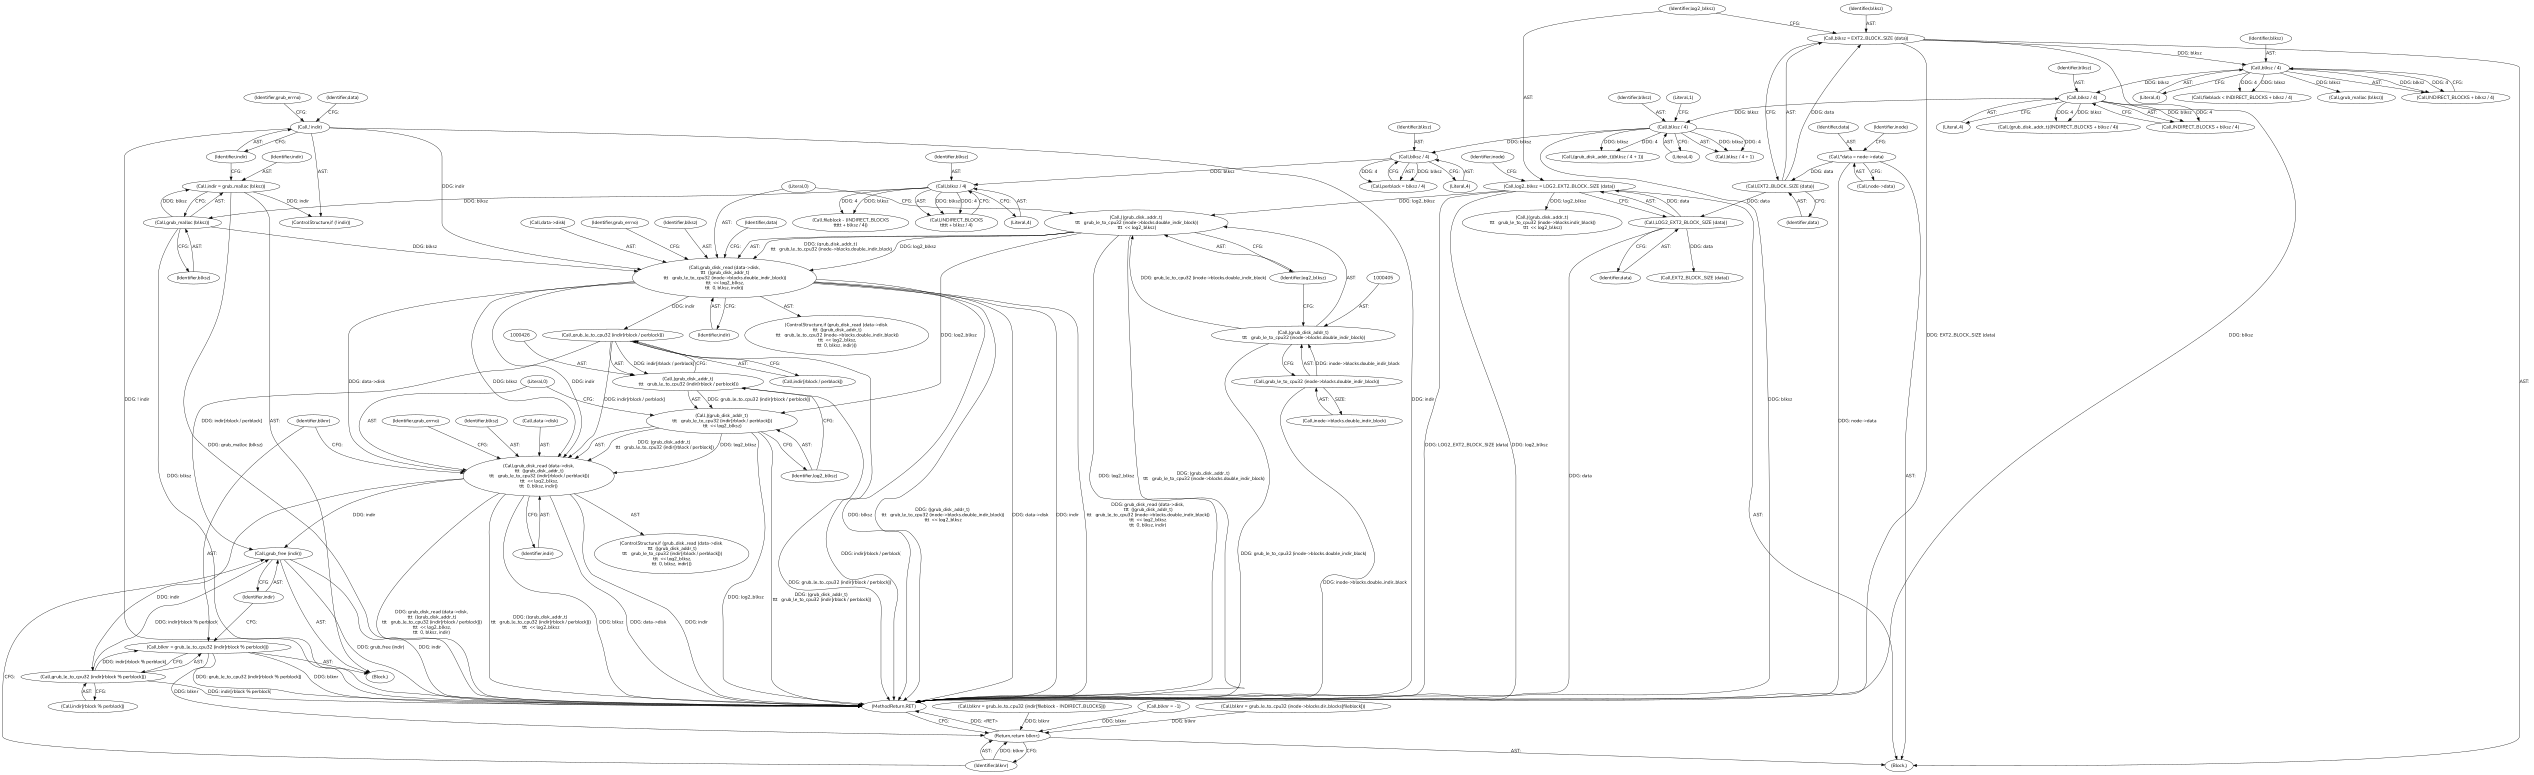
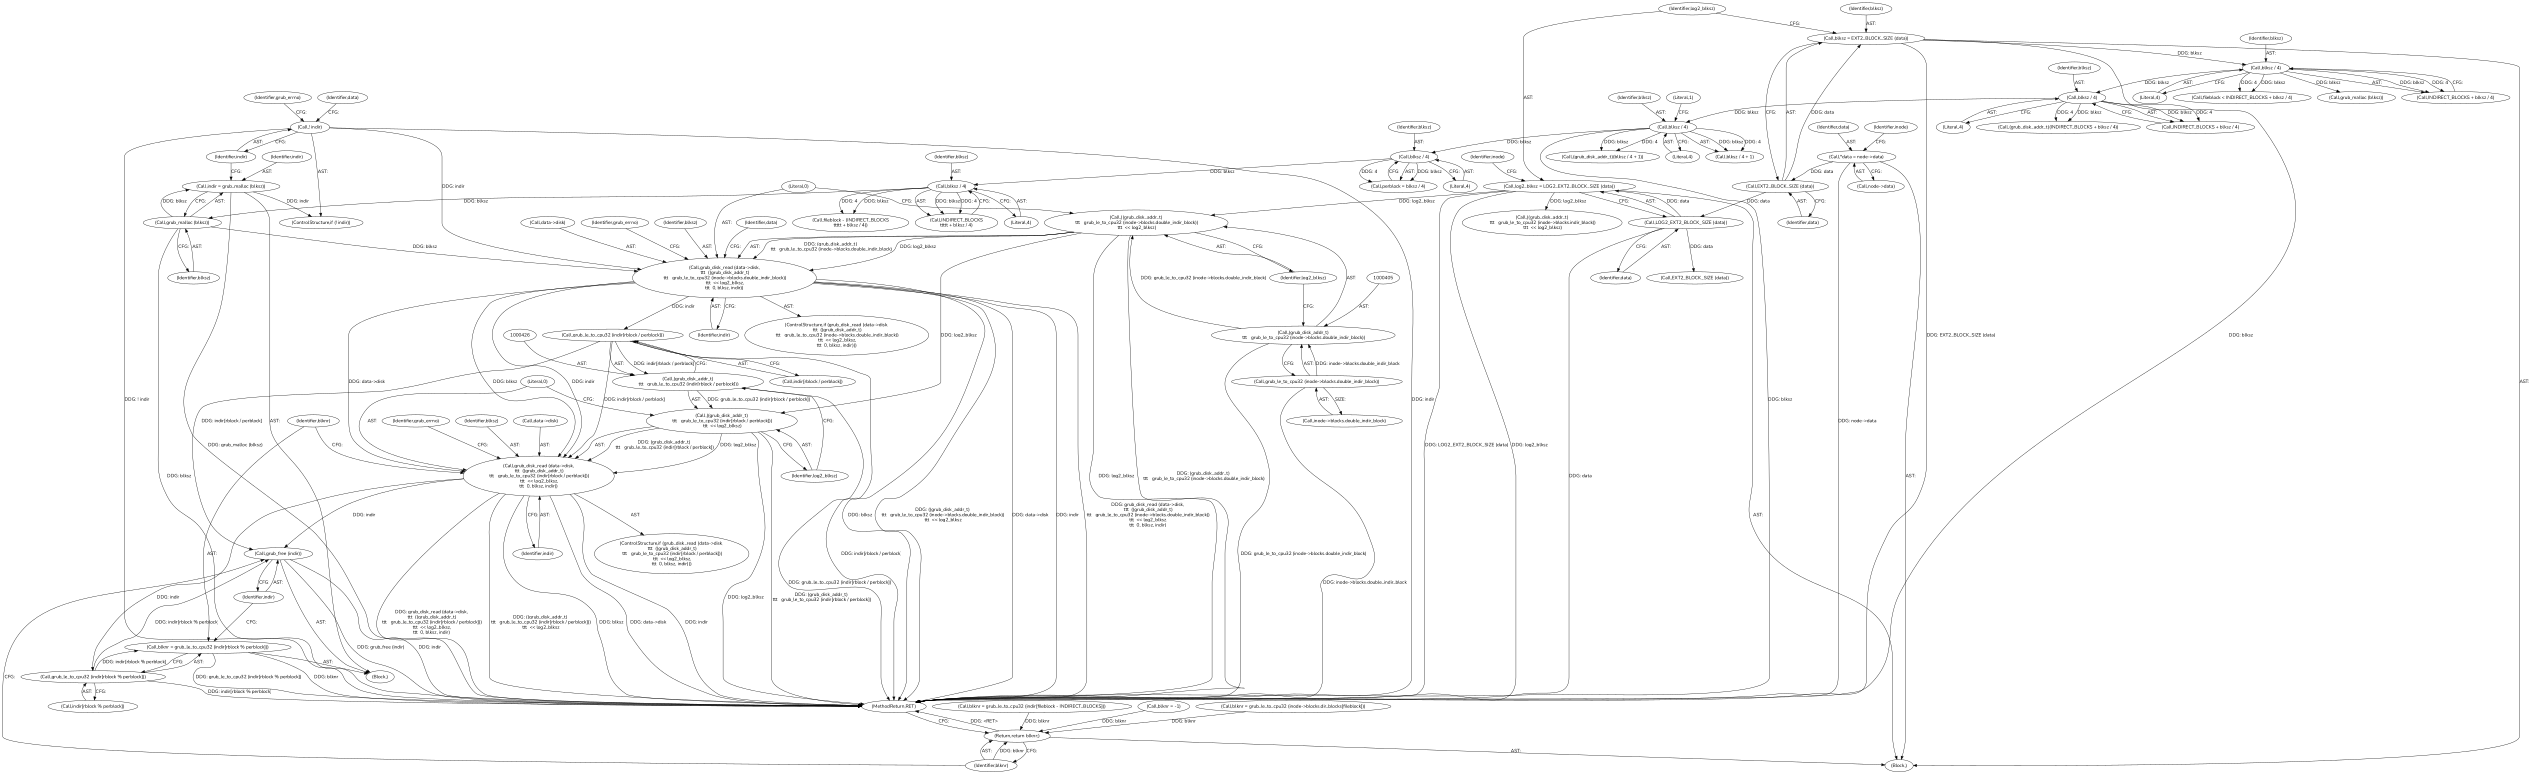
(546, 726) -> none
